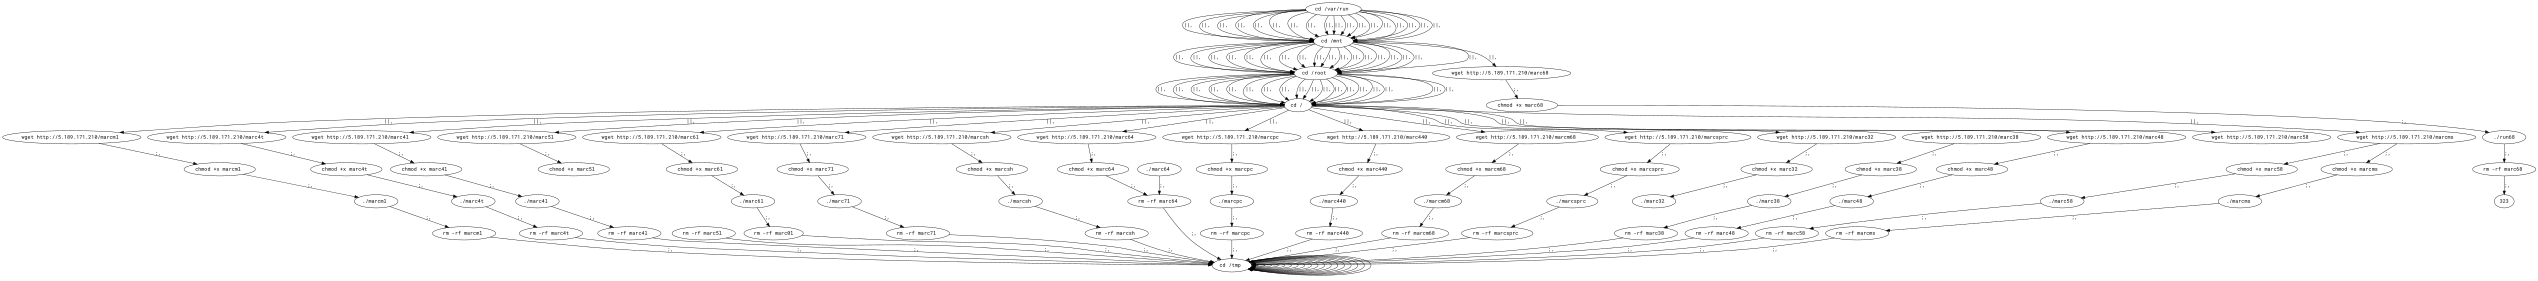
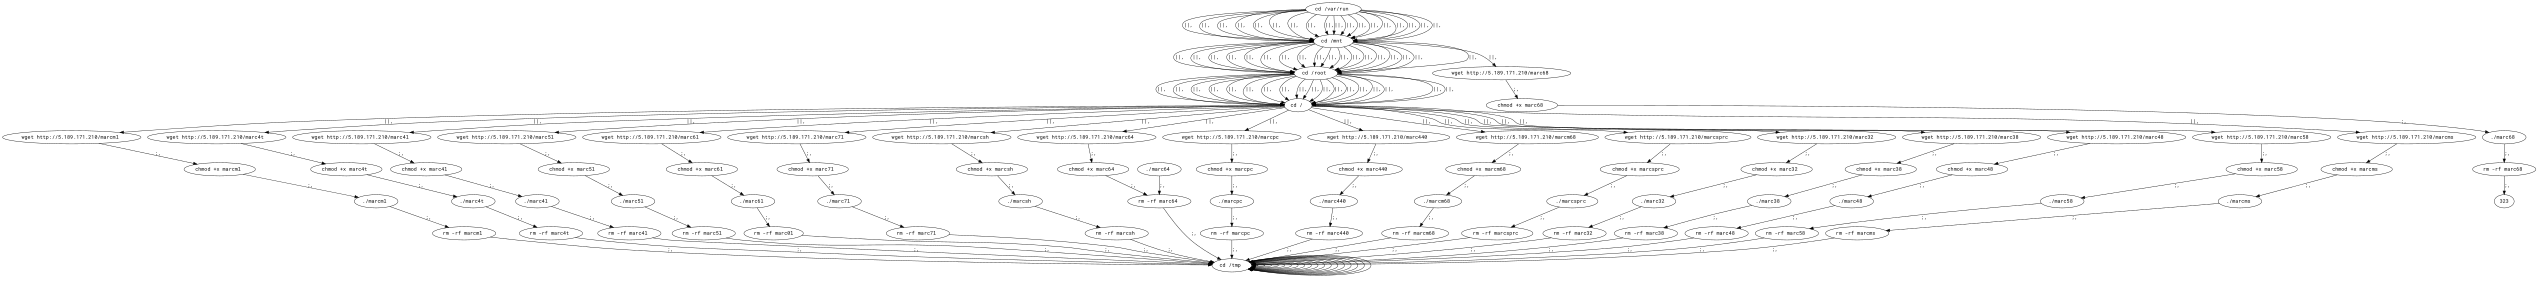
none -> (1479, 122)
(2504, 137) -> (2504, 137)
(2334, 153) -> (2262, 151)
none -> (633, 201)
none -> (1575, 233)
